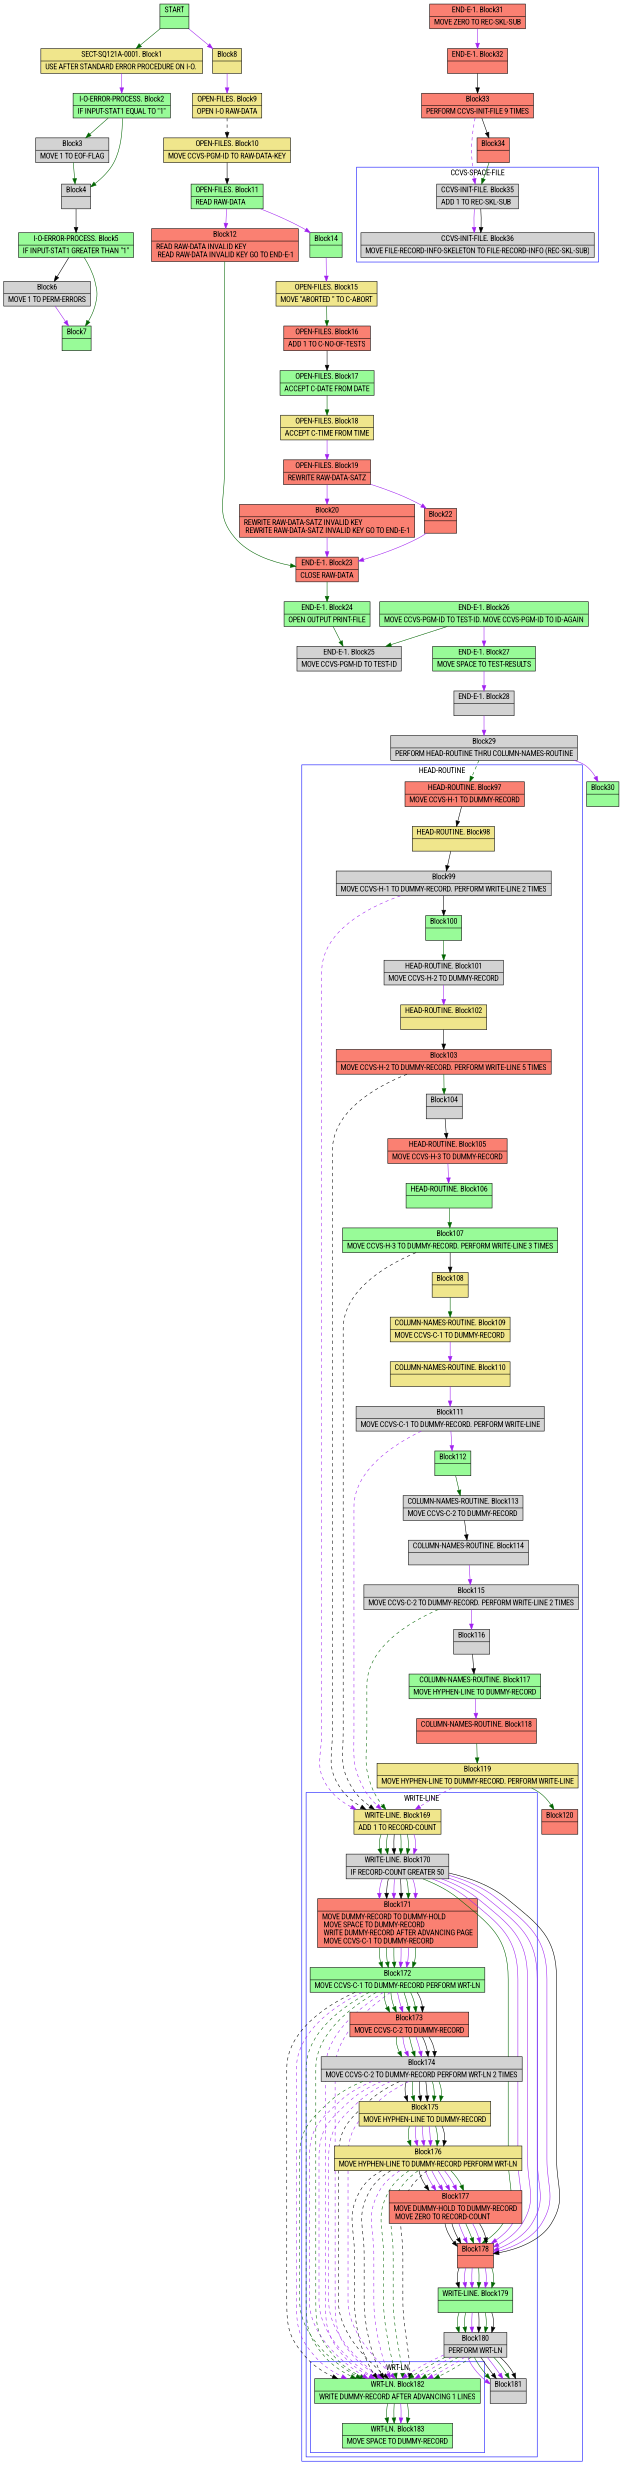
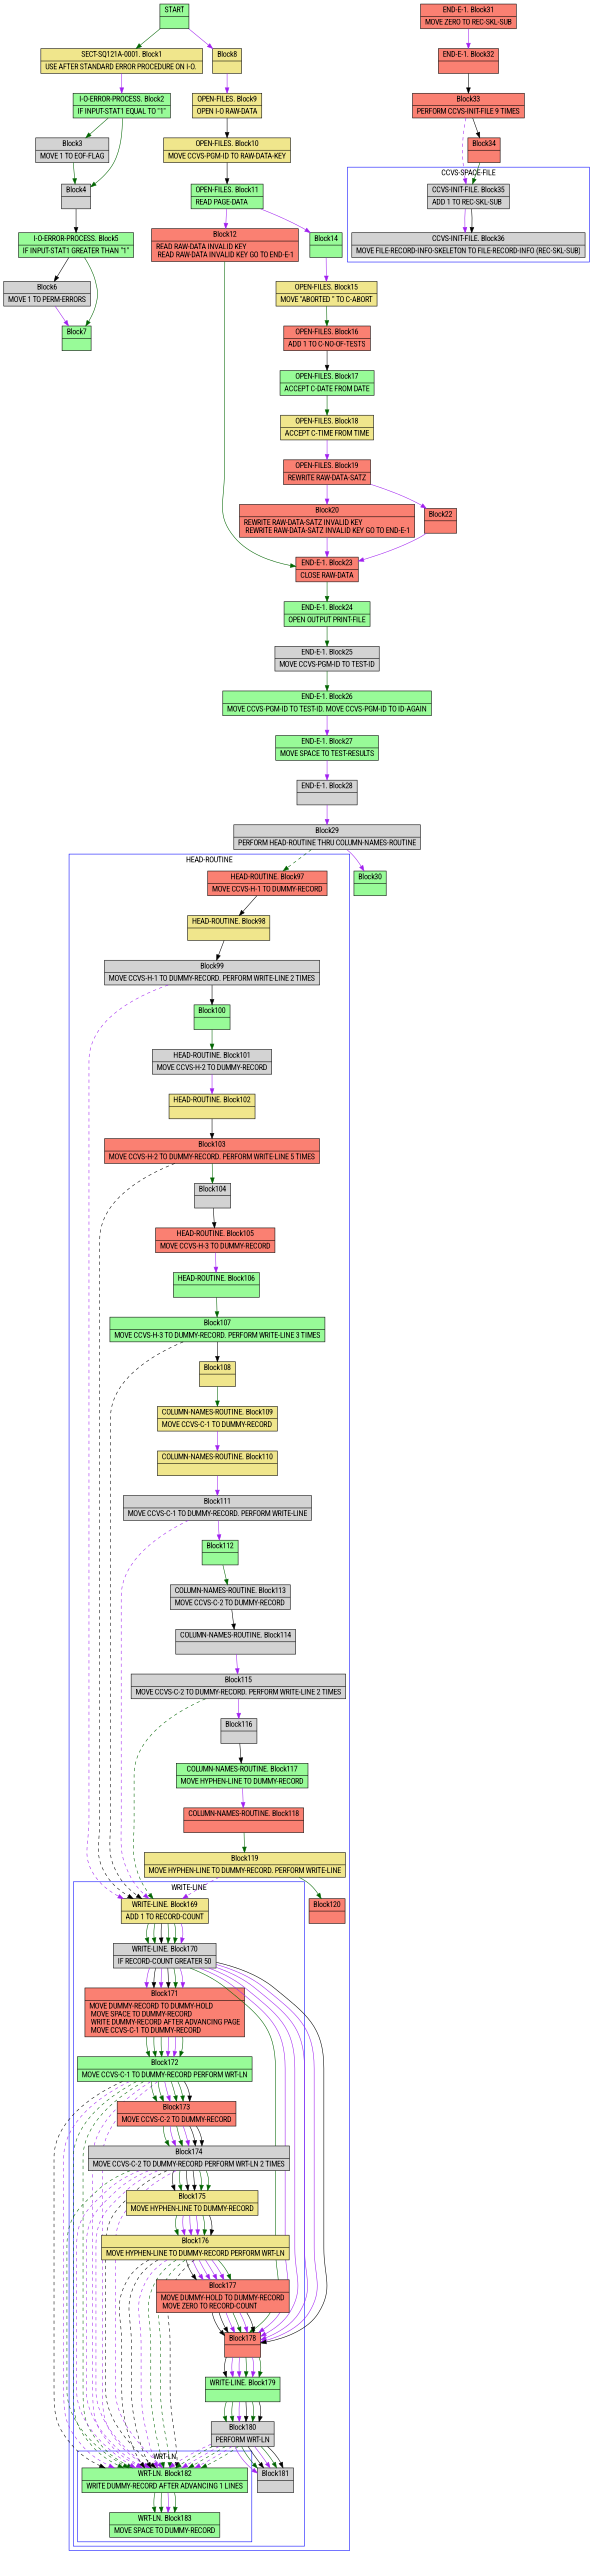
(227, 125) -> (227, 125)
(221, 202) -> (222, 202)
(419, 636) -> (327, 678)
